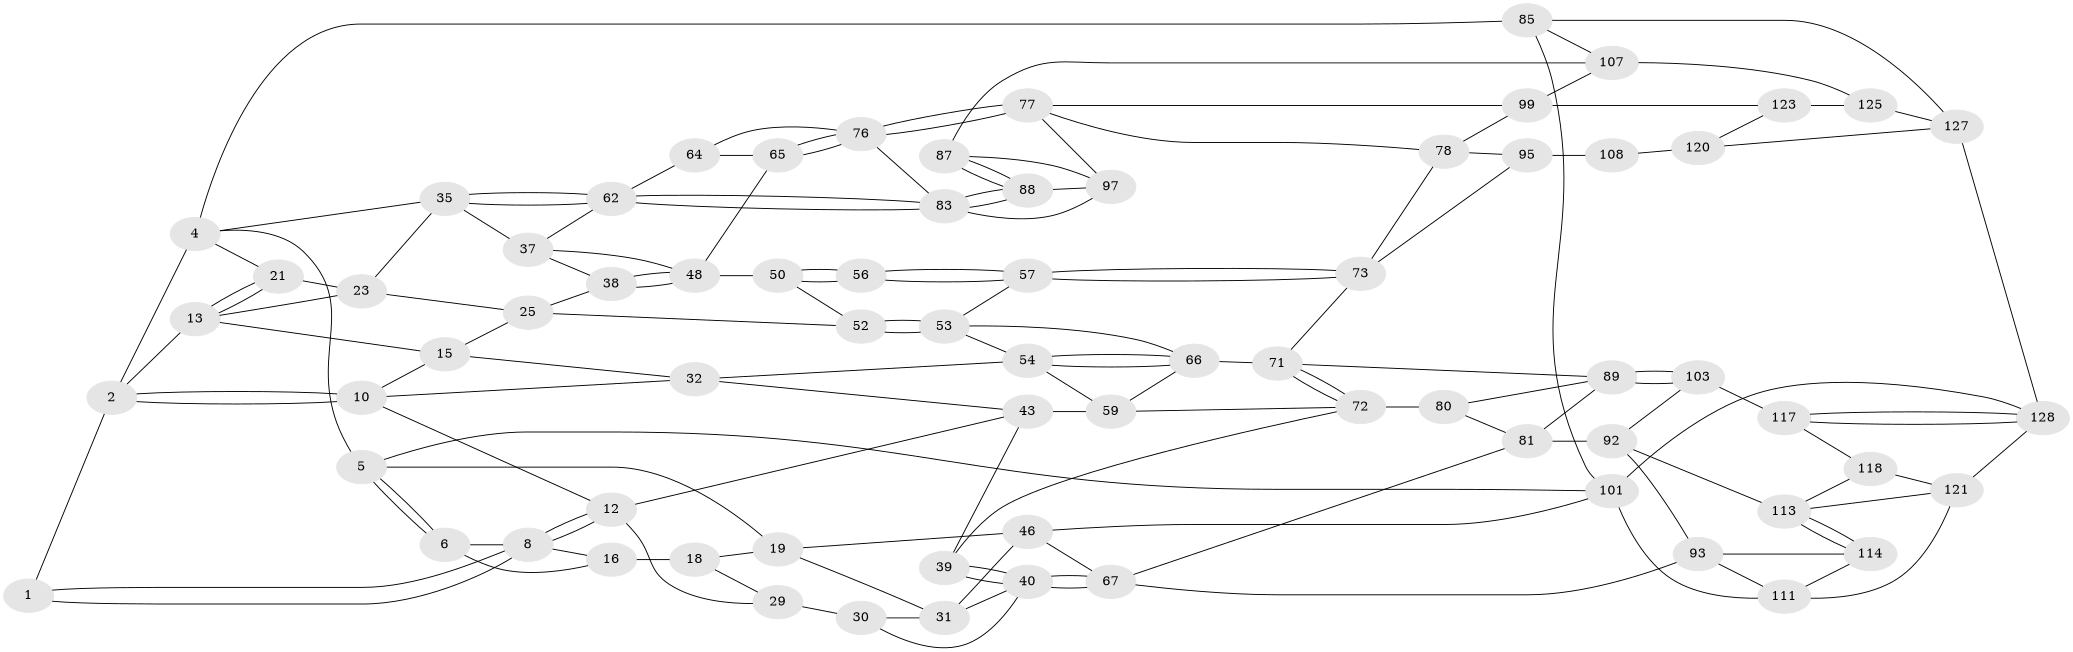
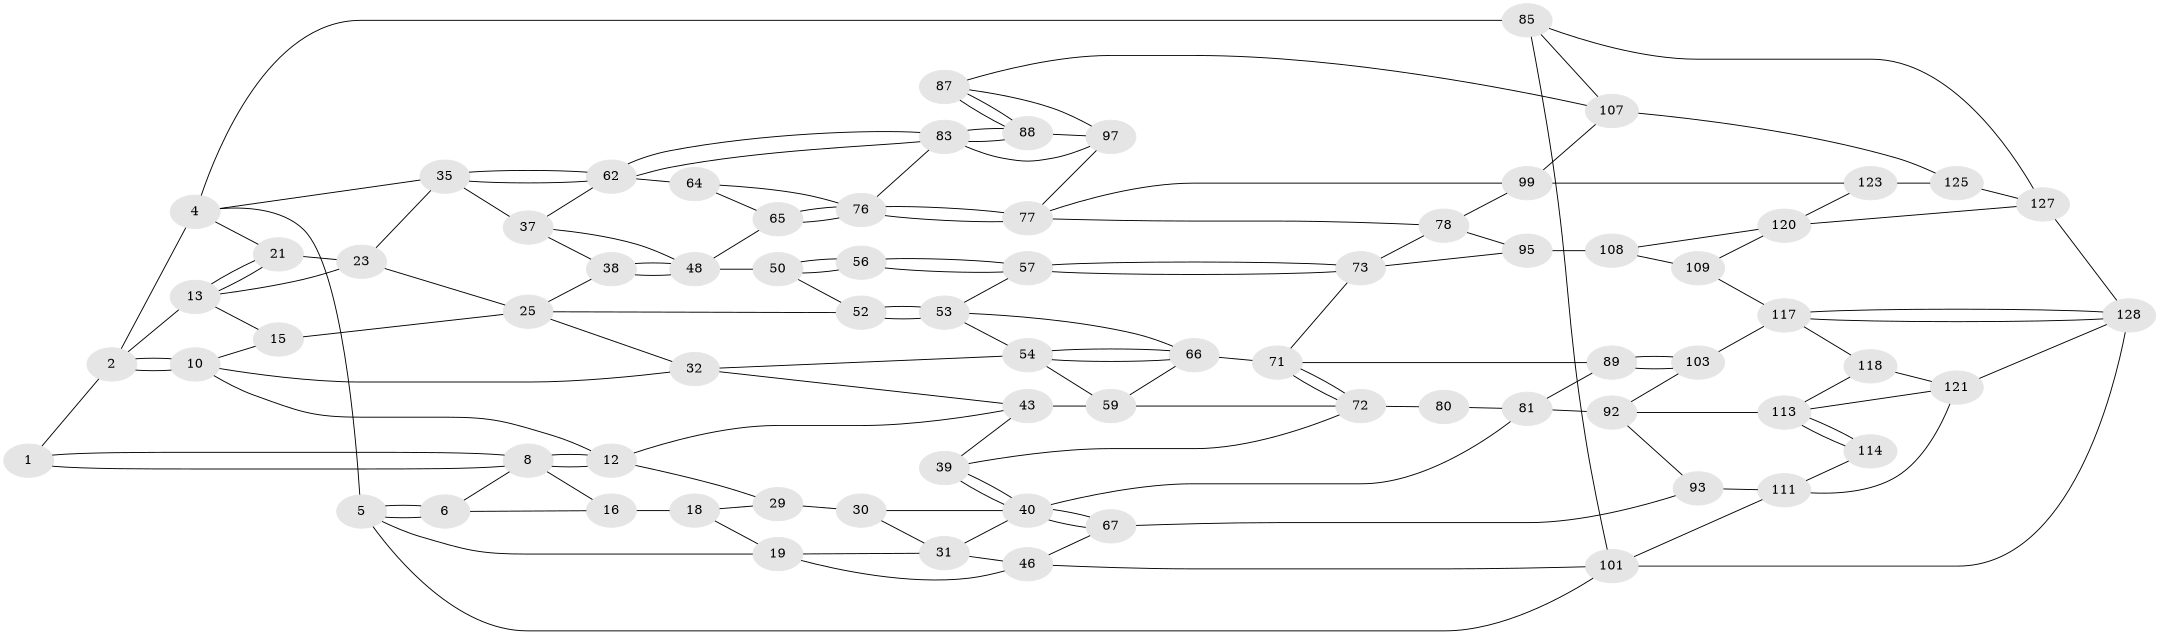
none -> (1698, 268)
(570, 367) -> (611, 340)
(1528, 392) -> none
(1319, 512) -> (1287, 484)
(1784, 554) -> none
